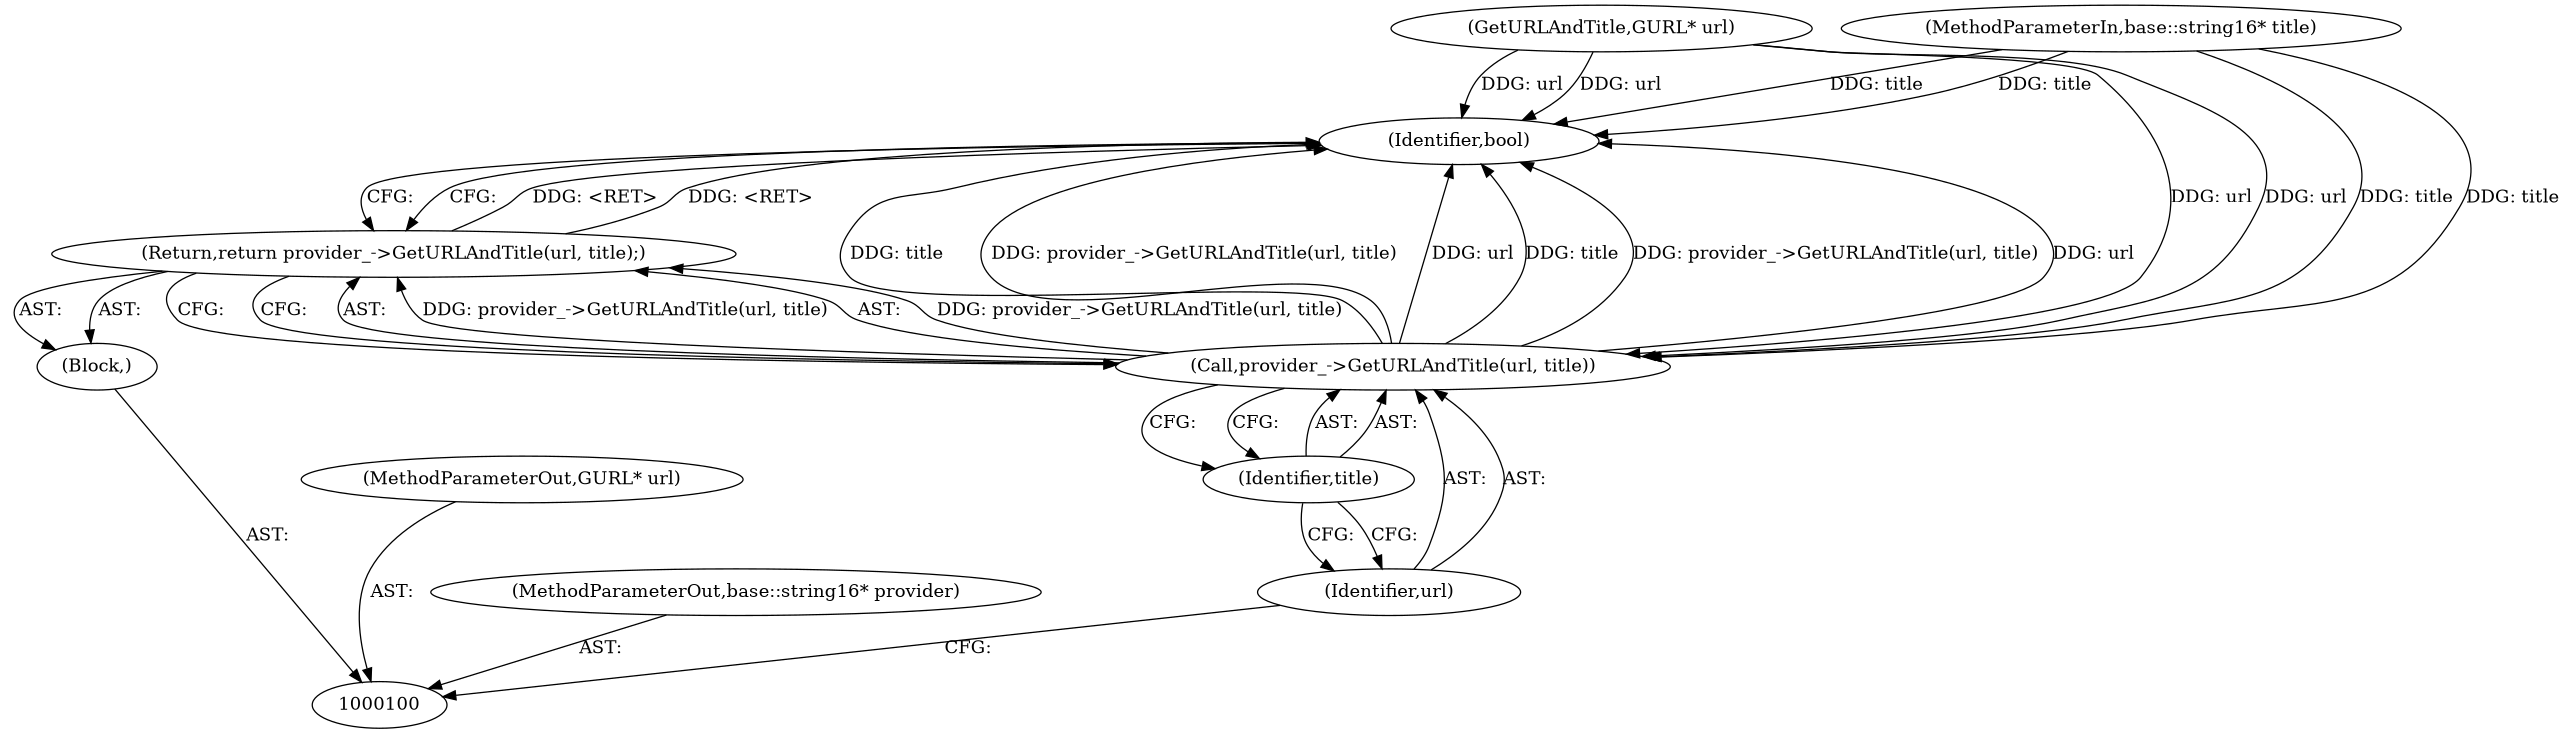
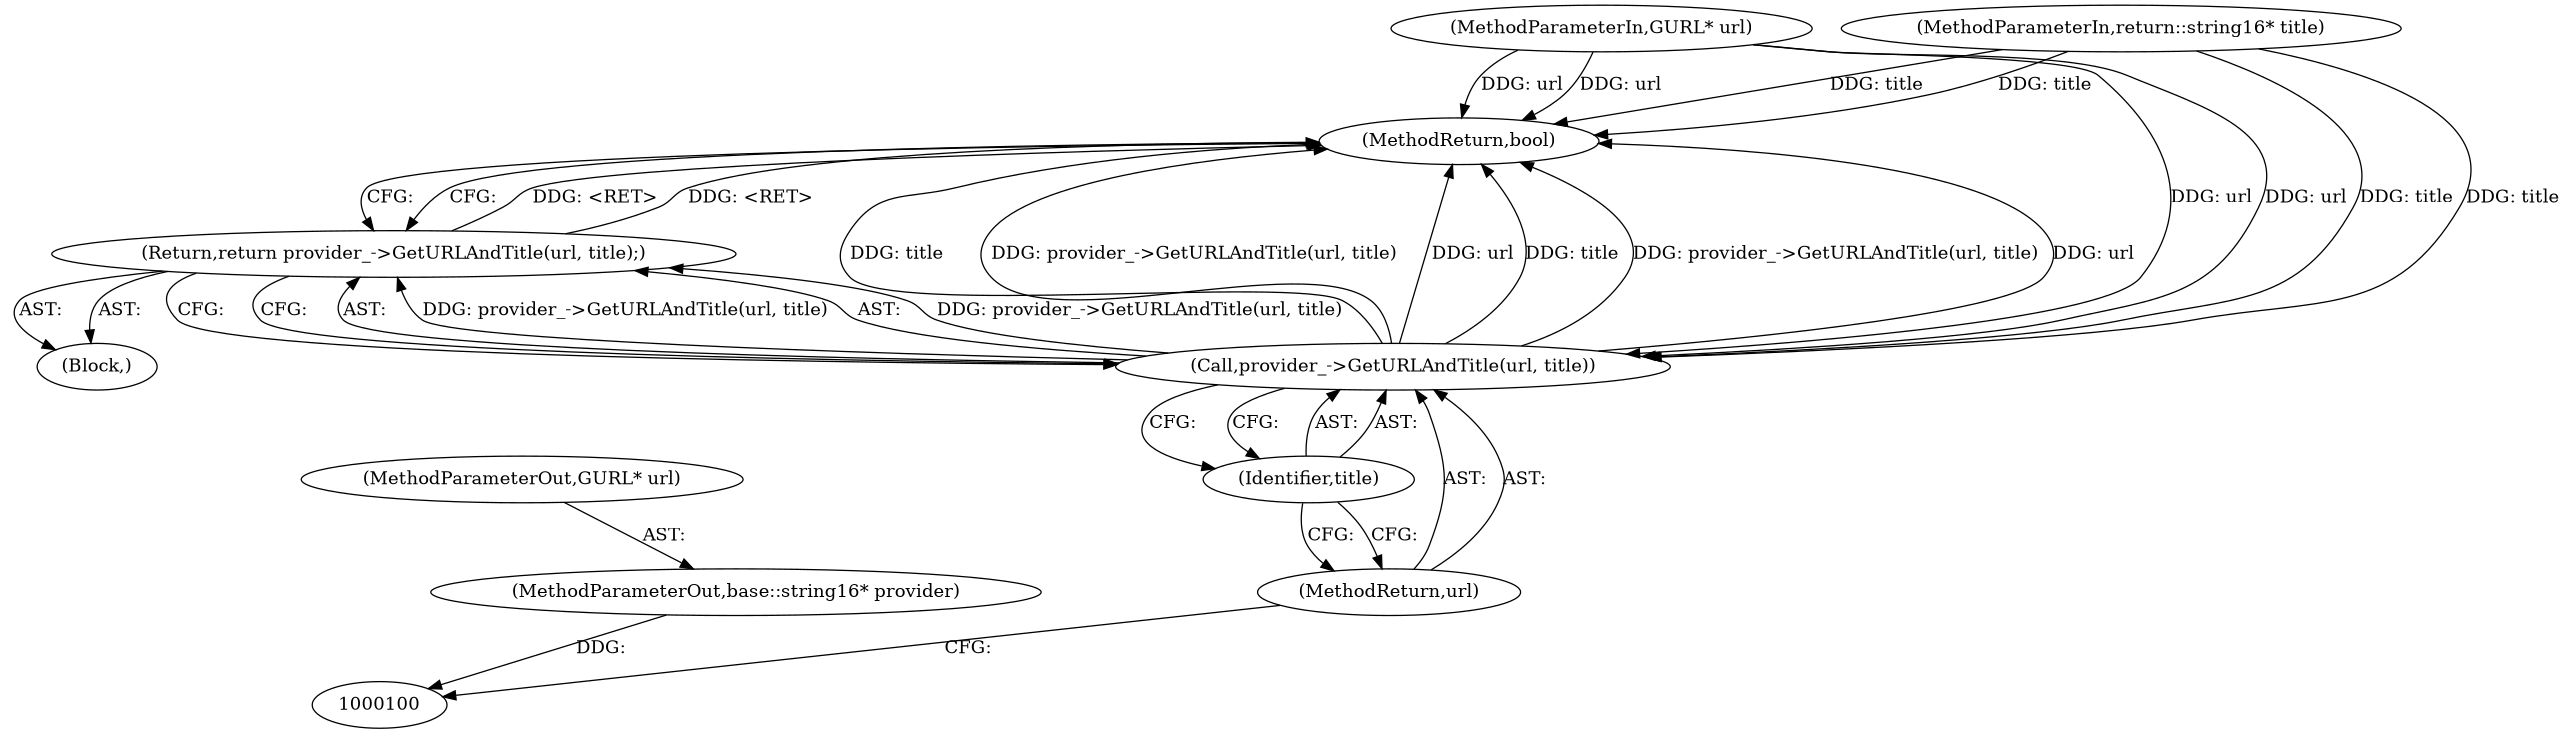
(1602, 29) -> (1602, 29)
(2121, 29) -> (2121, 29)
(1459, 141) -> (1459, 141)
(234, 531) -> none
(373, 566) -> (623, 533)
(1389, 592) -> (1389, 592)
(604, 649) -> (604, 649)
